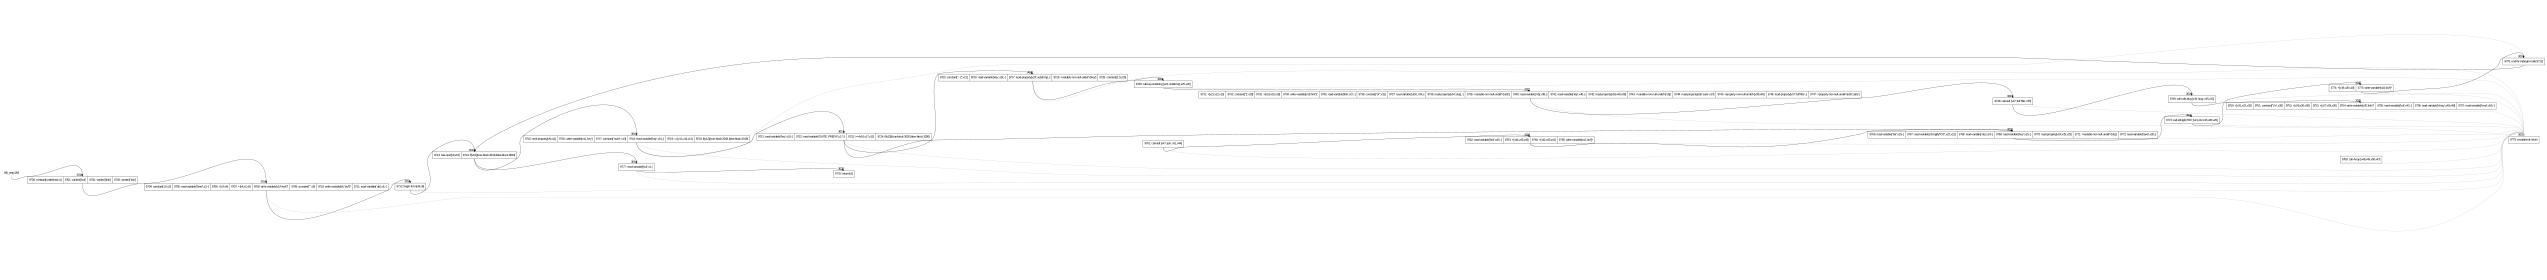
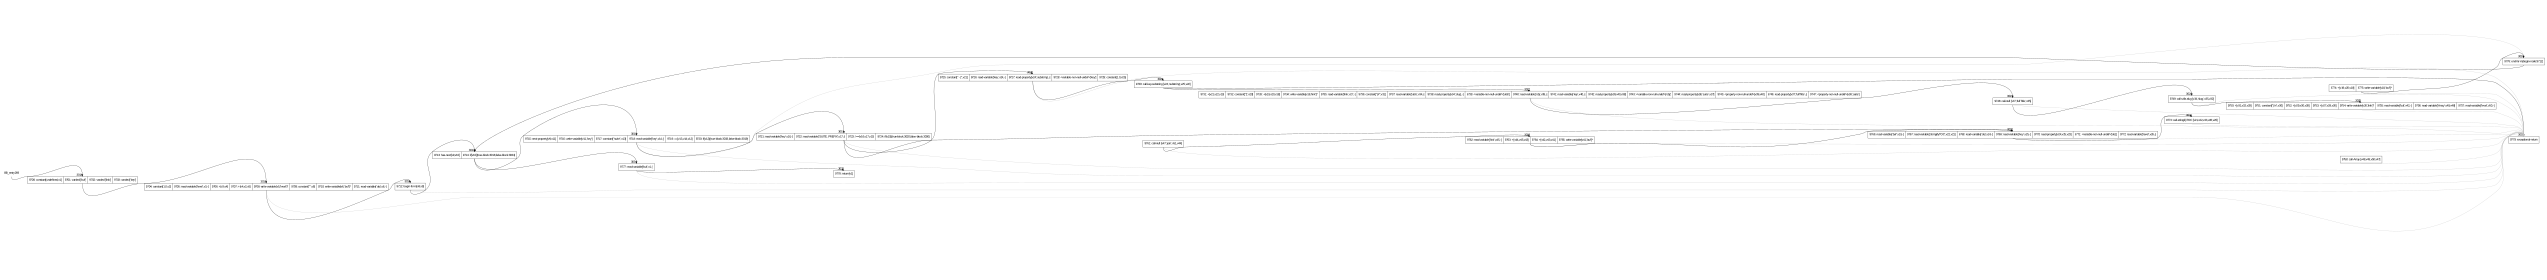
(1861, 81) -> (1861, 81)
(2266, 92) -> none
